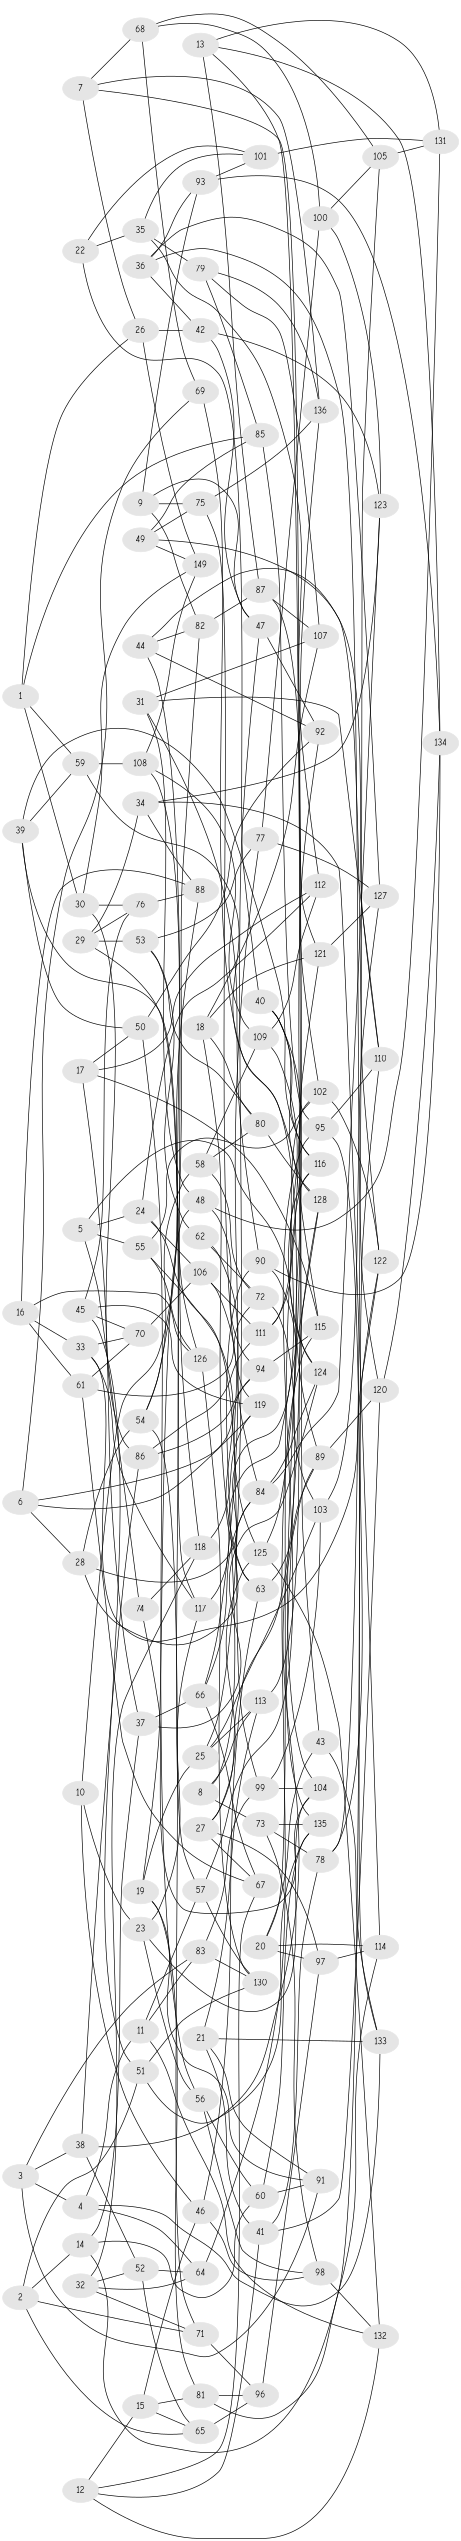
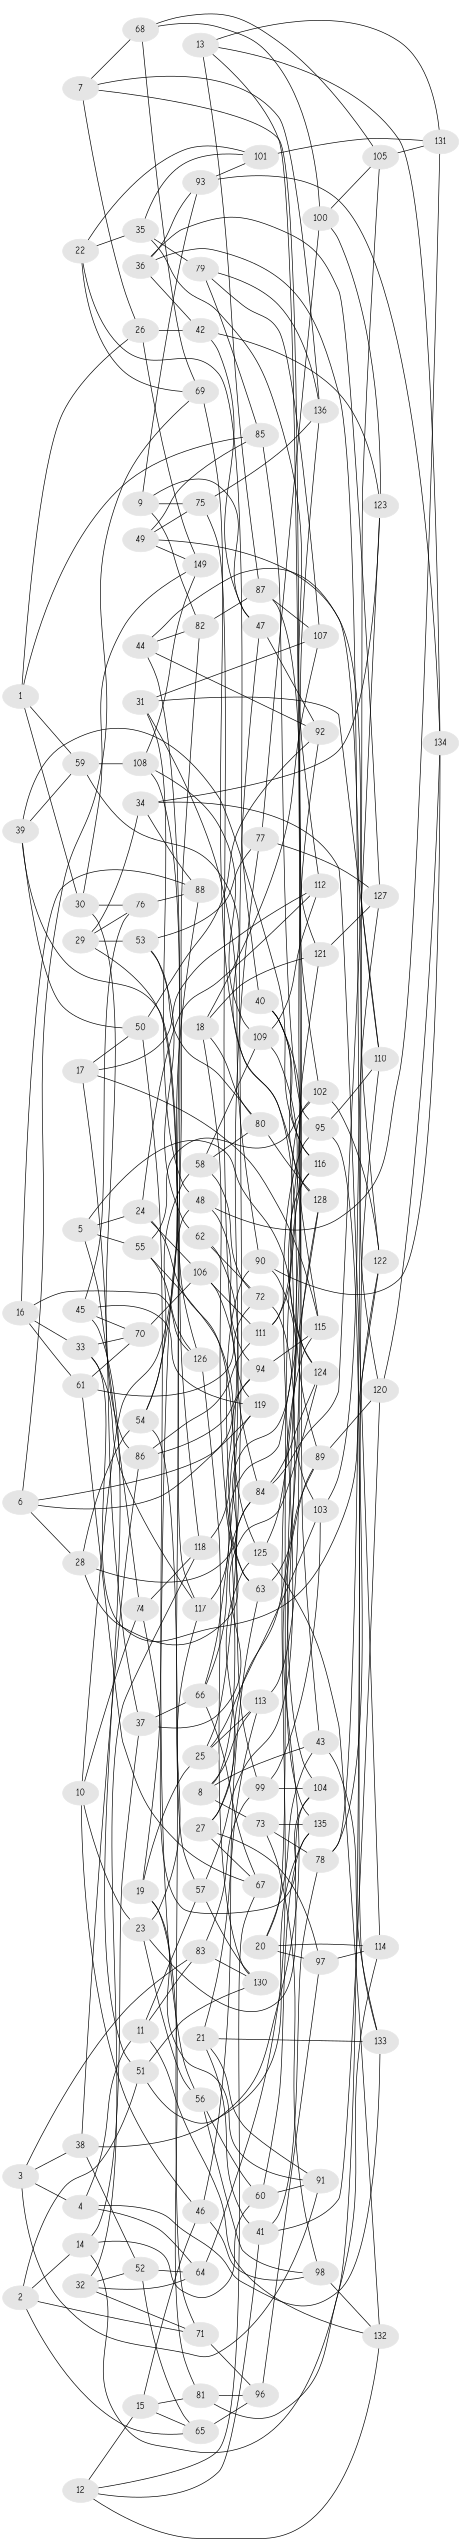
none -> (107, 350)
none -> (107, 1704)
none -> (258, 1764)
